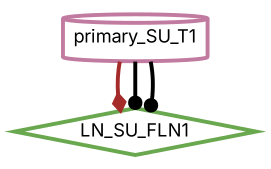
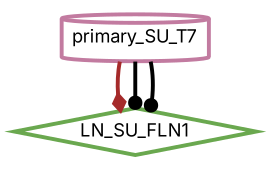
(135, 38) -> (135, 38)
